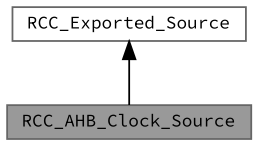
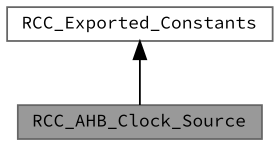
(129, 24) -> (140, 24)
